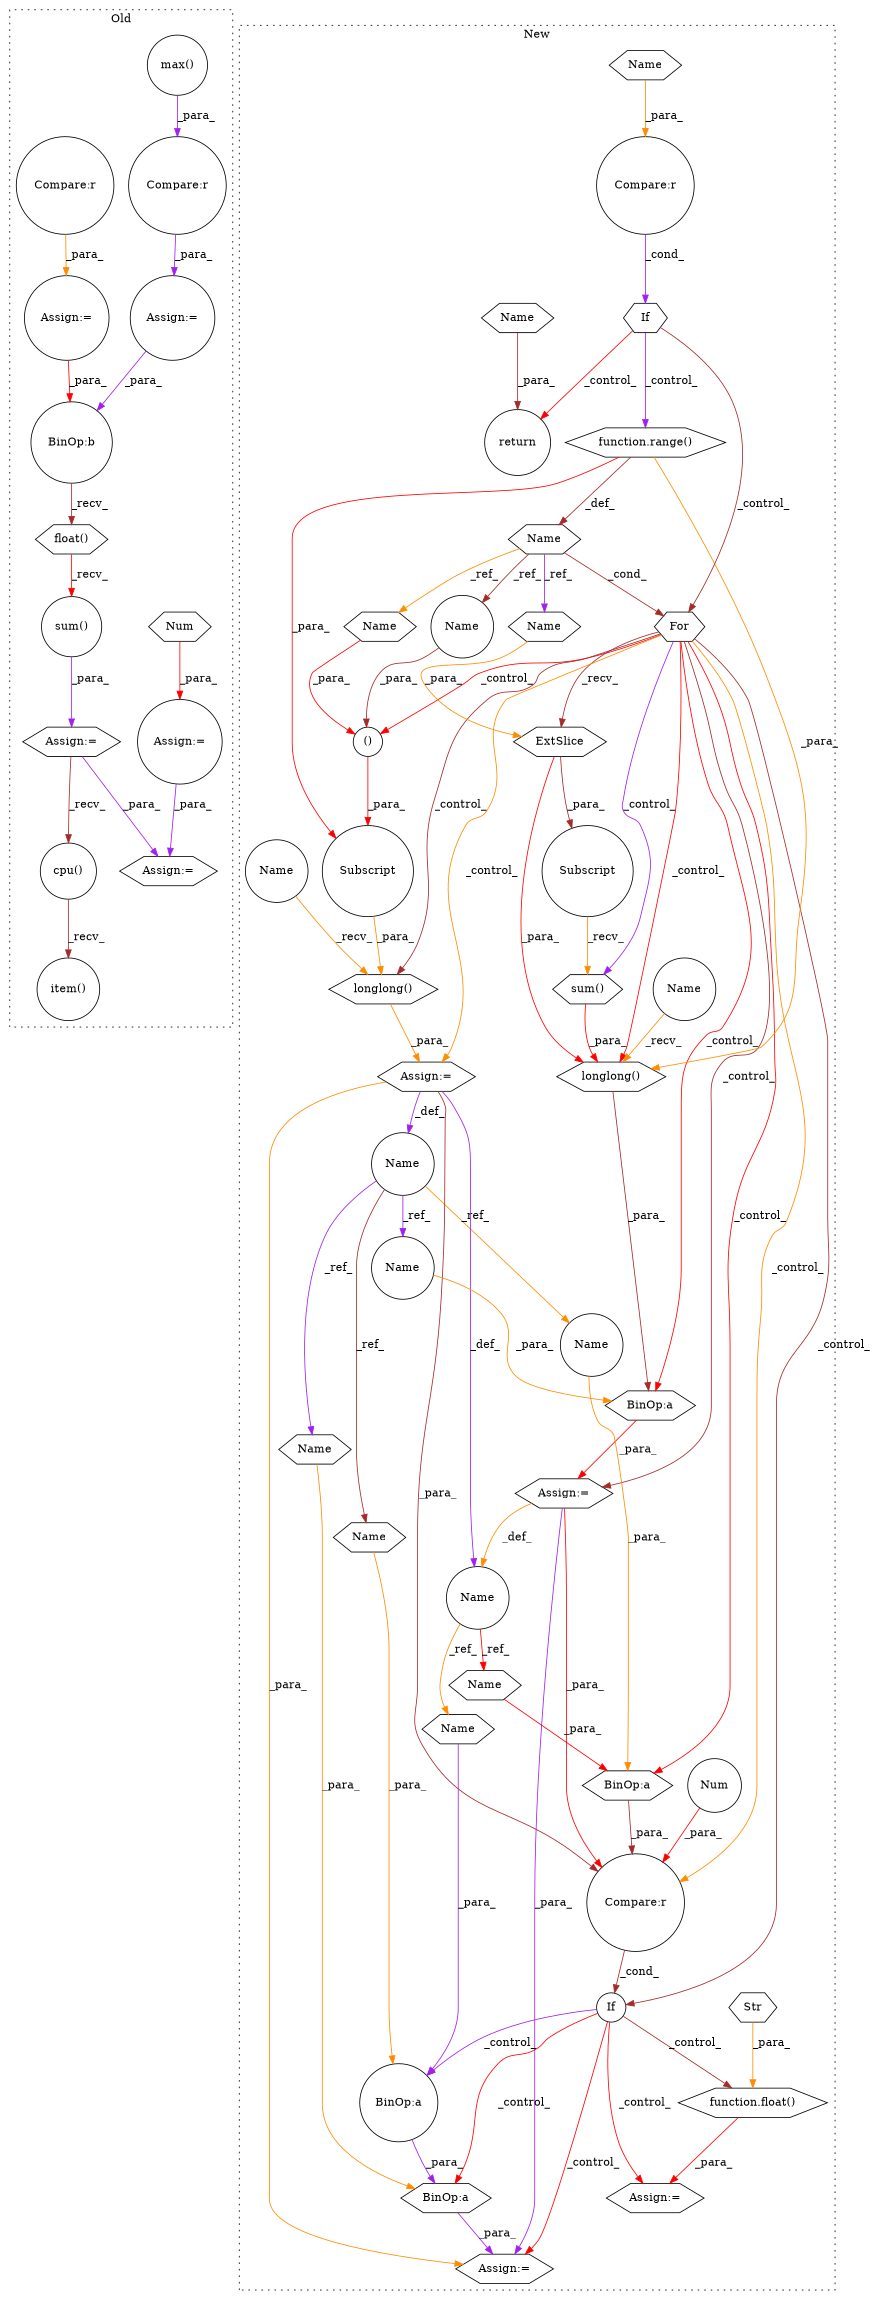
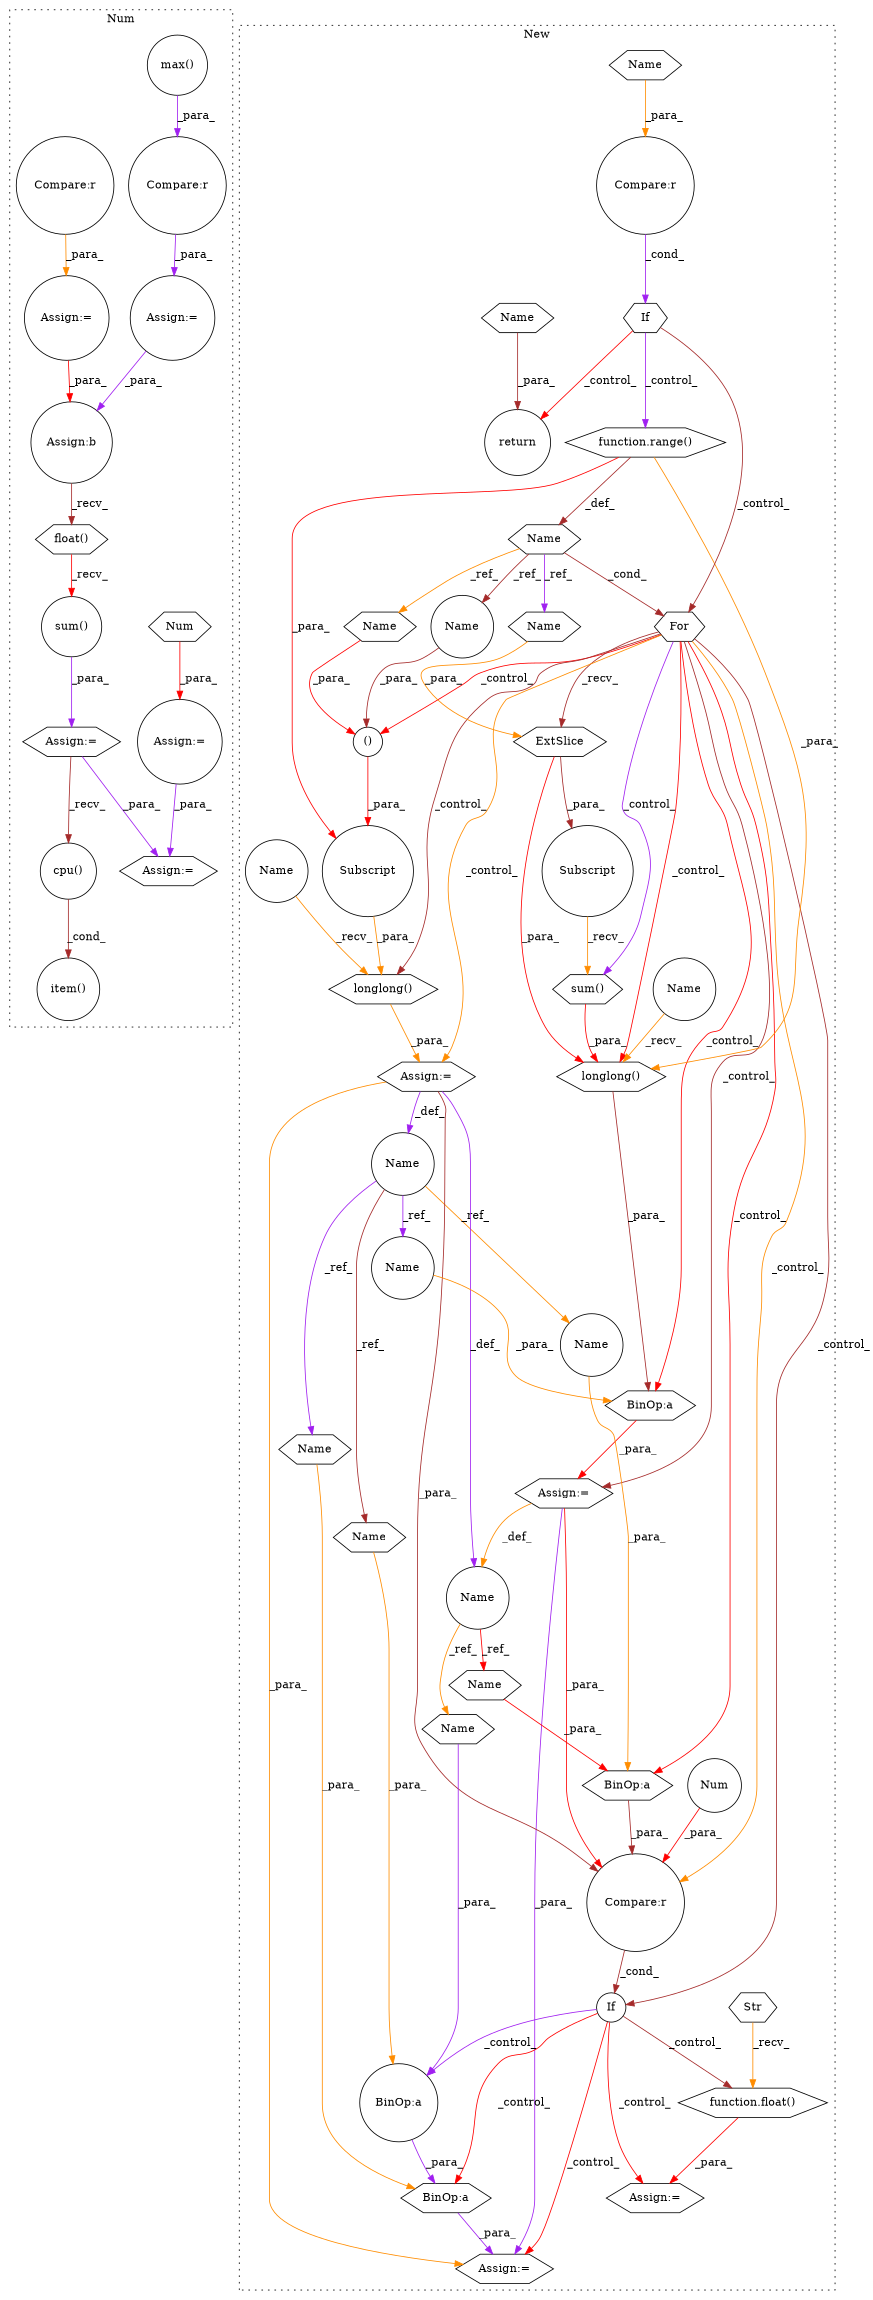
(121, 19) -> (121, 19)
(72, 443) -> (72, 443)
(87, 937) -> (87, 937)
(772, 2043) -> (772, 2043)
